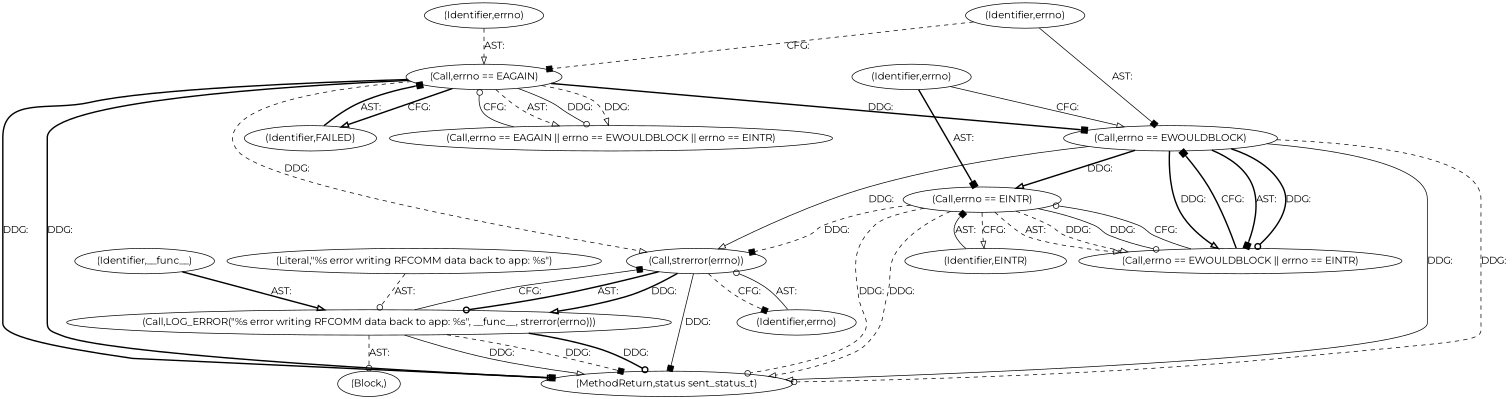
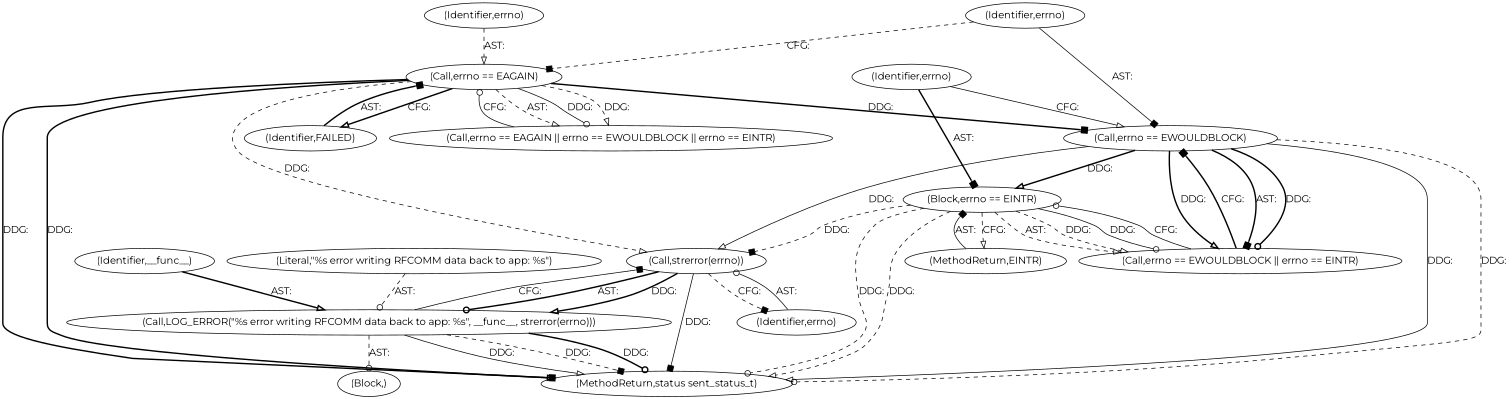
(982, 200) -> (982, 200)
(986, 261) -> (986, 261)
